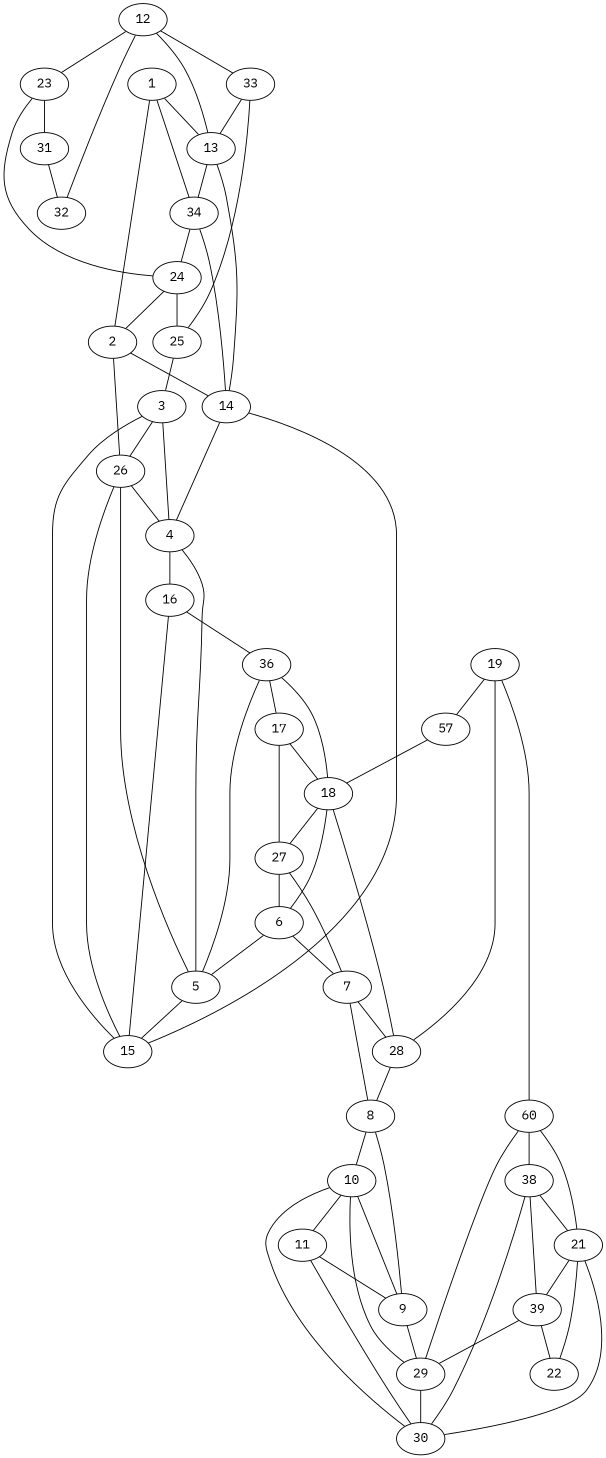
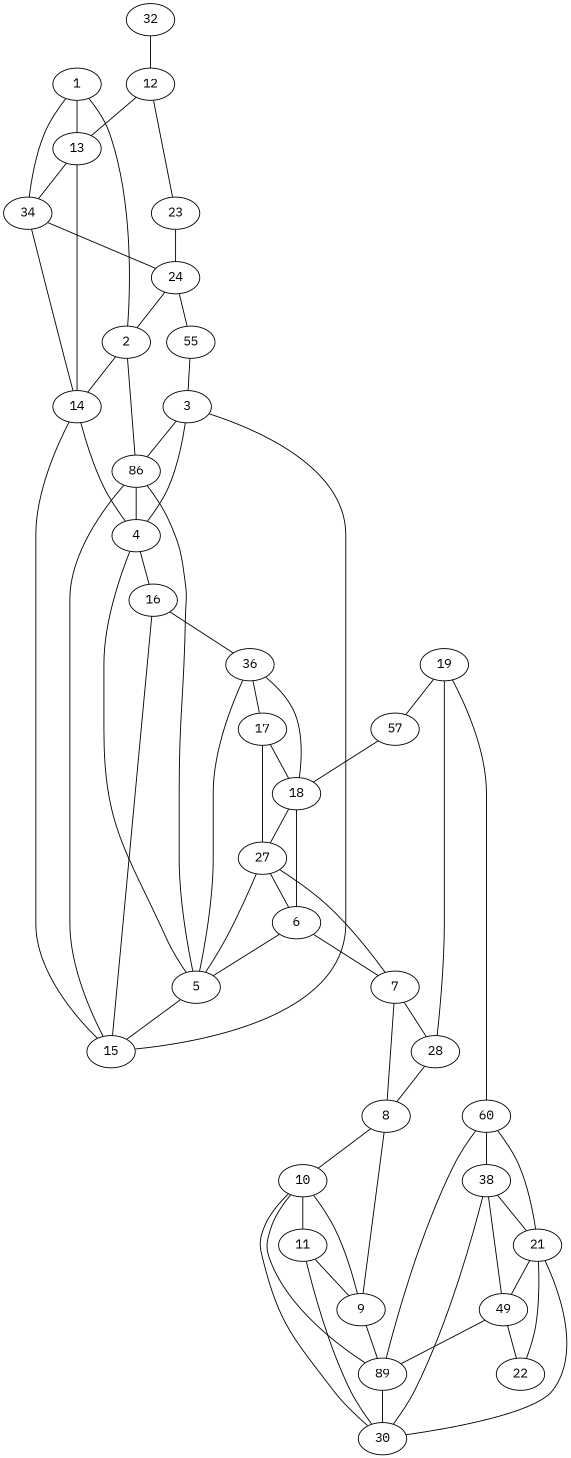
(250, 84) -> none
(44, 149) -> none
(177, 342) -> (191, 342)
(121, 471) -> (136, 471)
(366, 922) -> none
none -> (233, 924)
(537, 1310) -> (503, 1310)
(421, 1374) -> (383, 1374)
